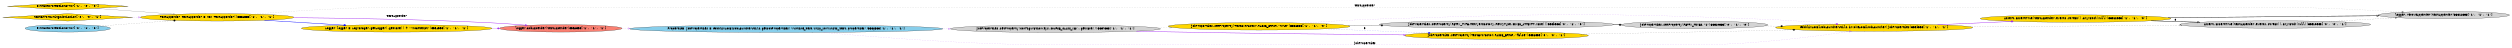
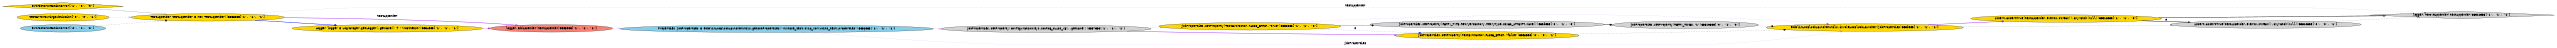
(2444, 15) -> (2462, 15)
(68, 17) -> (63, 17)
